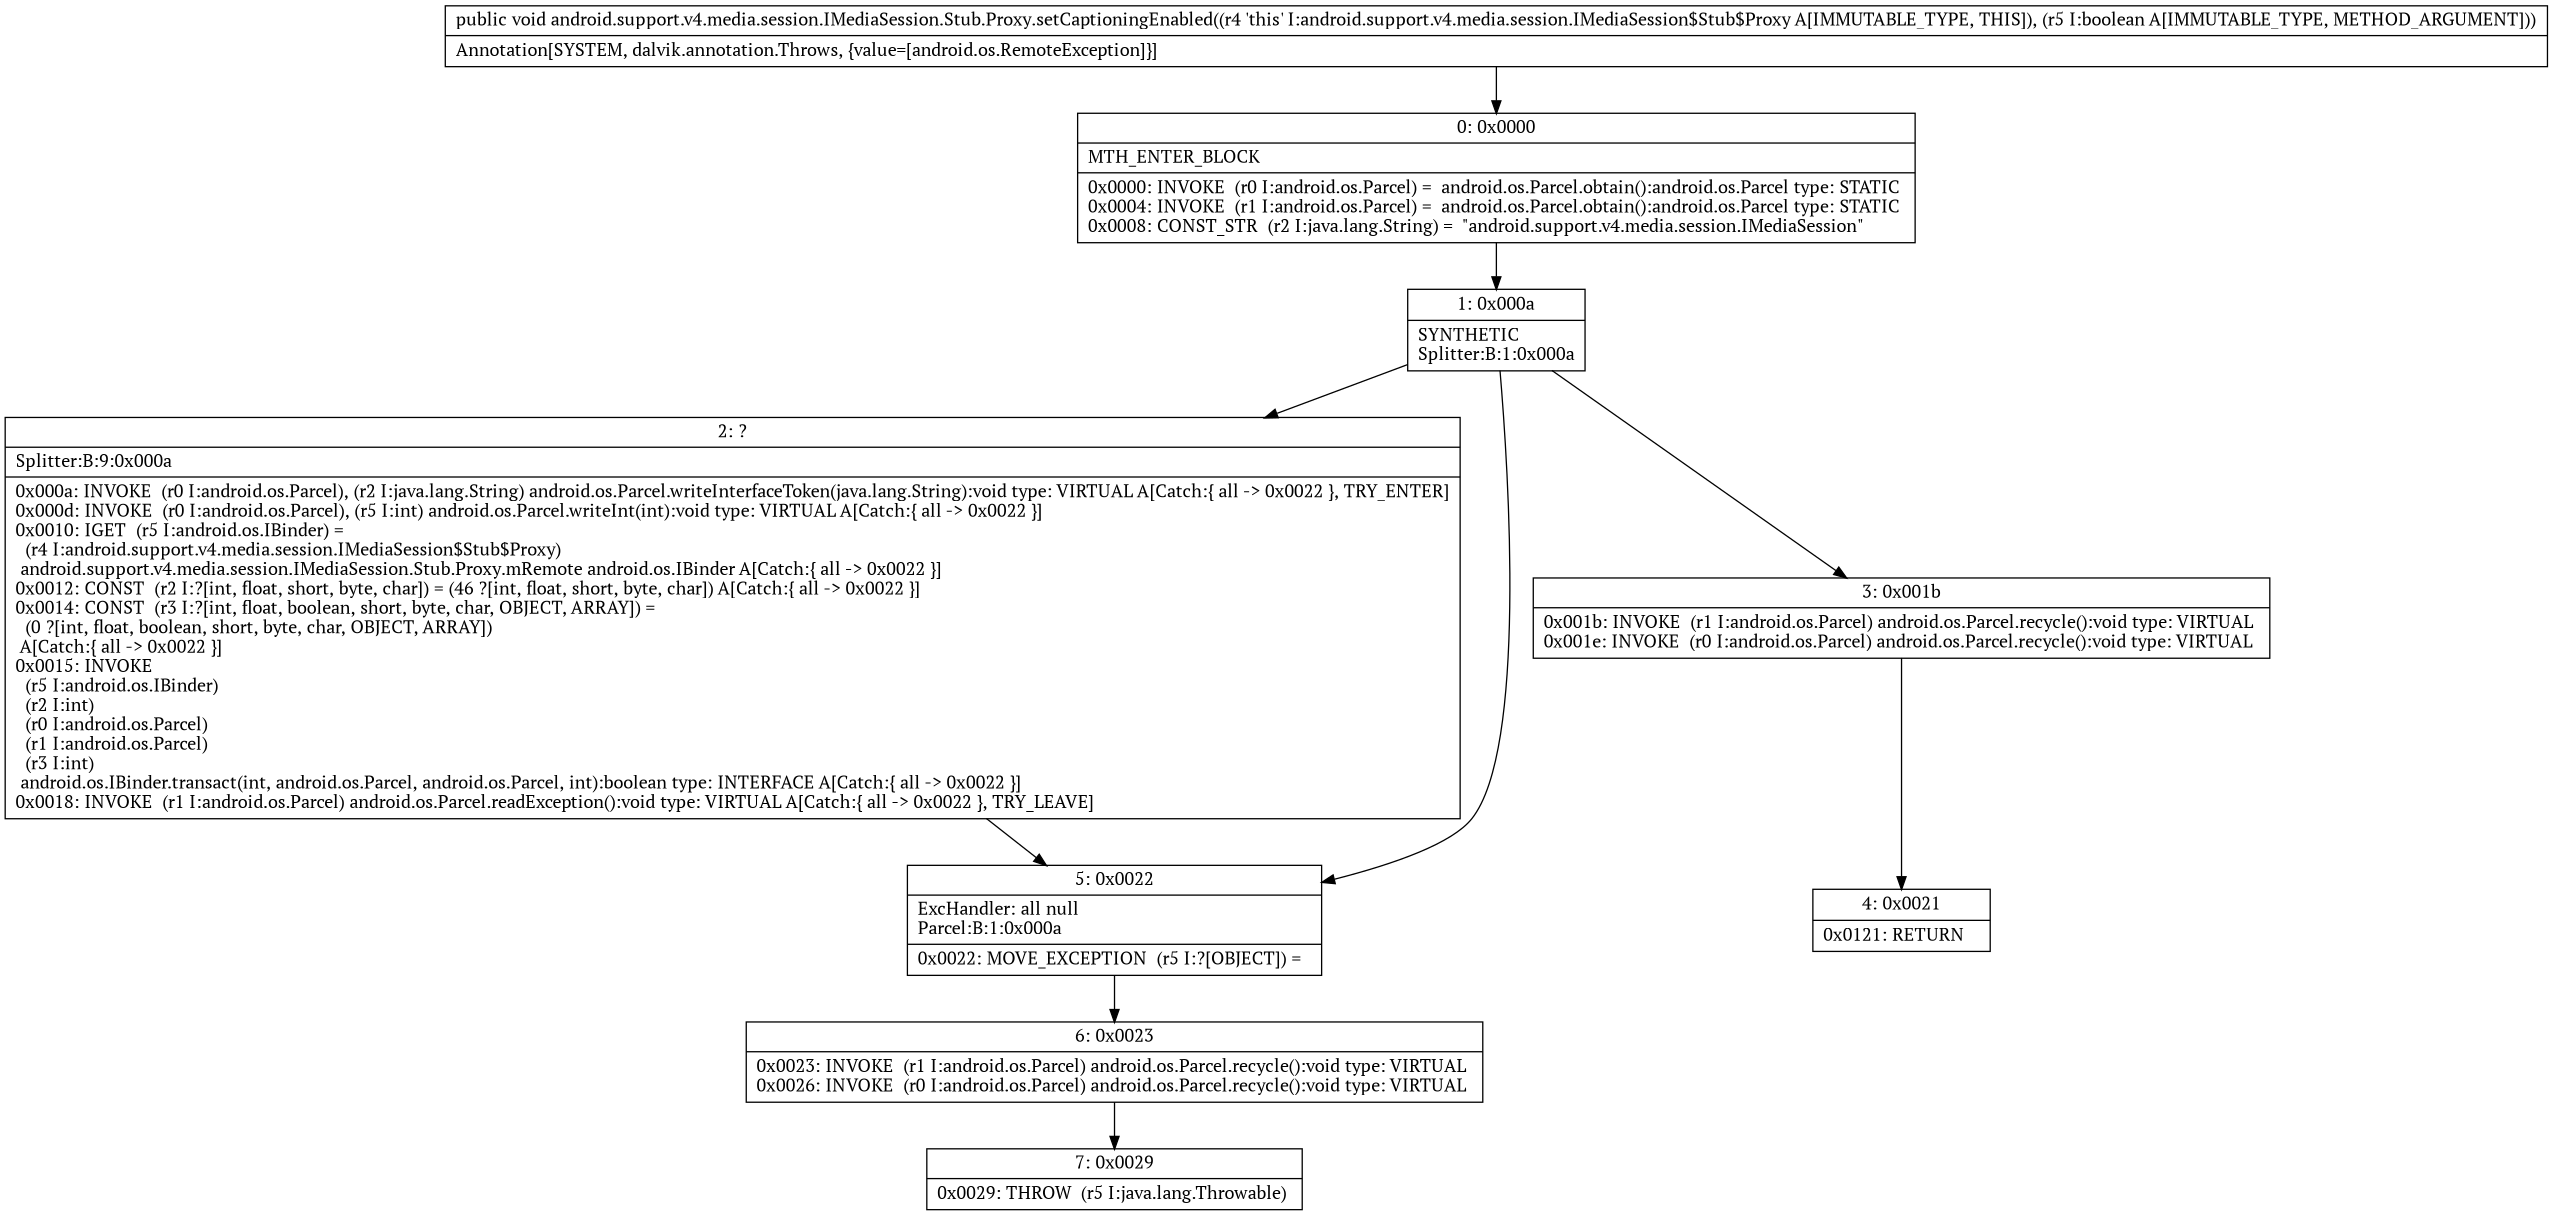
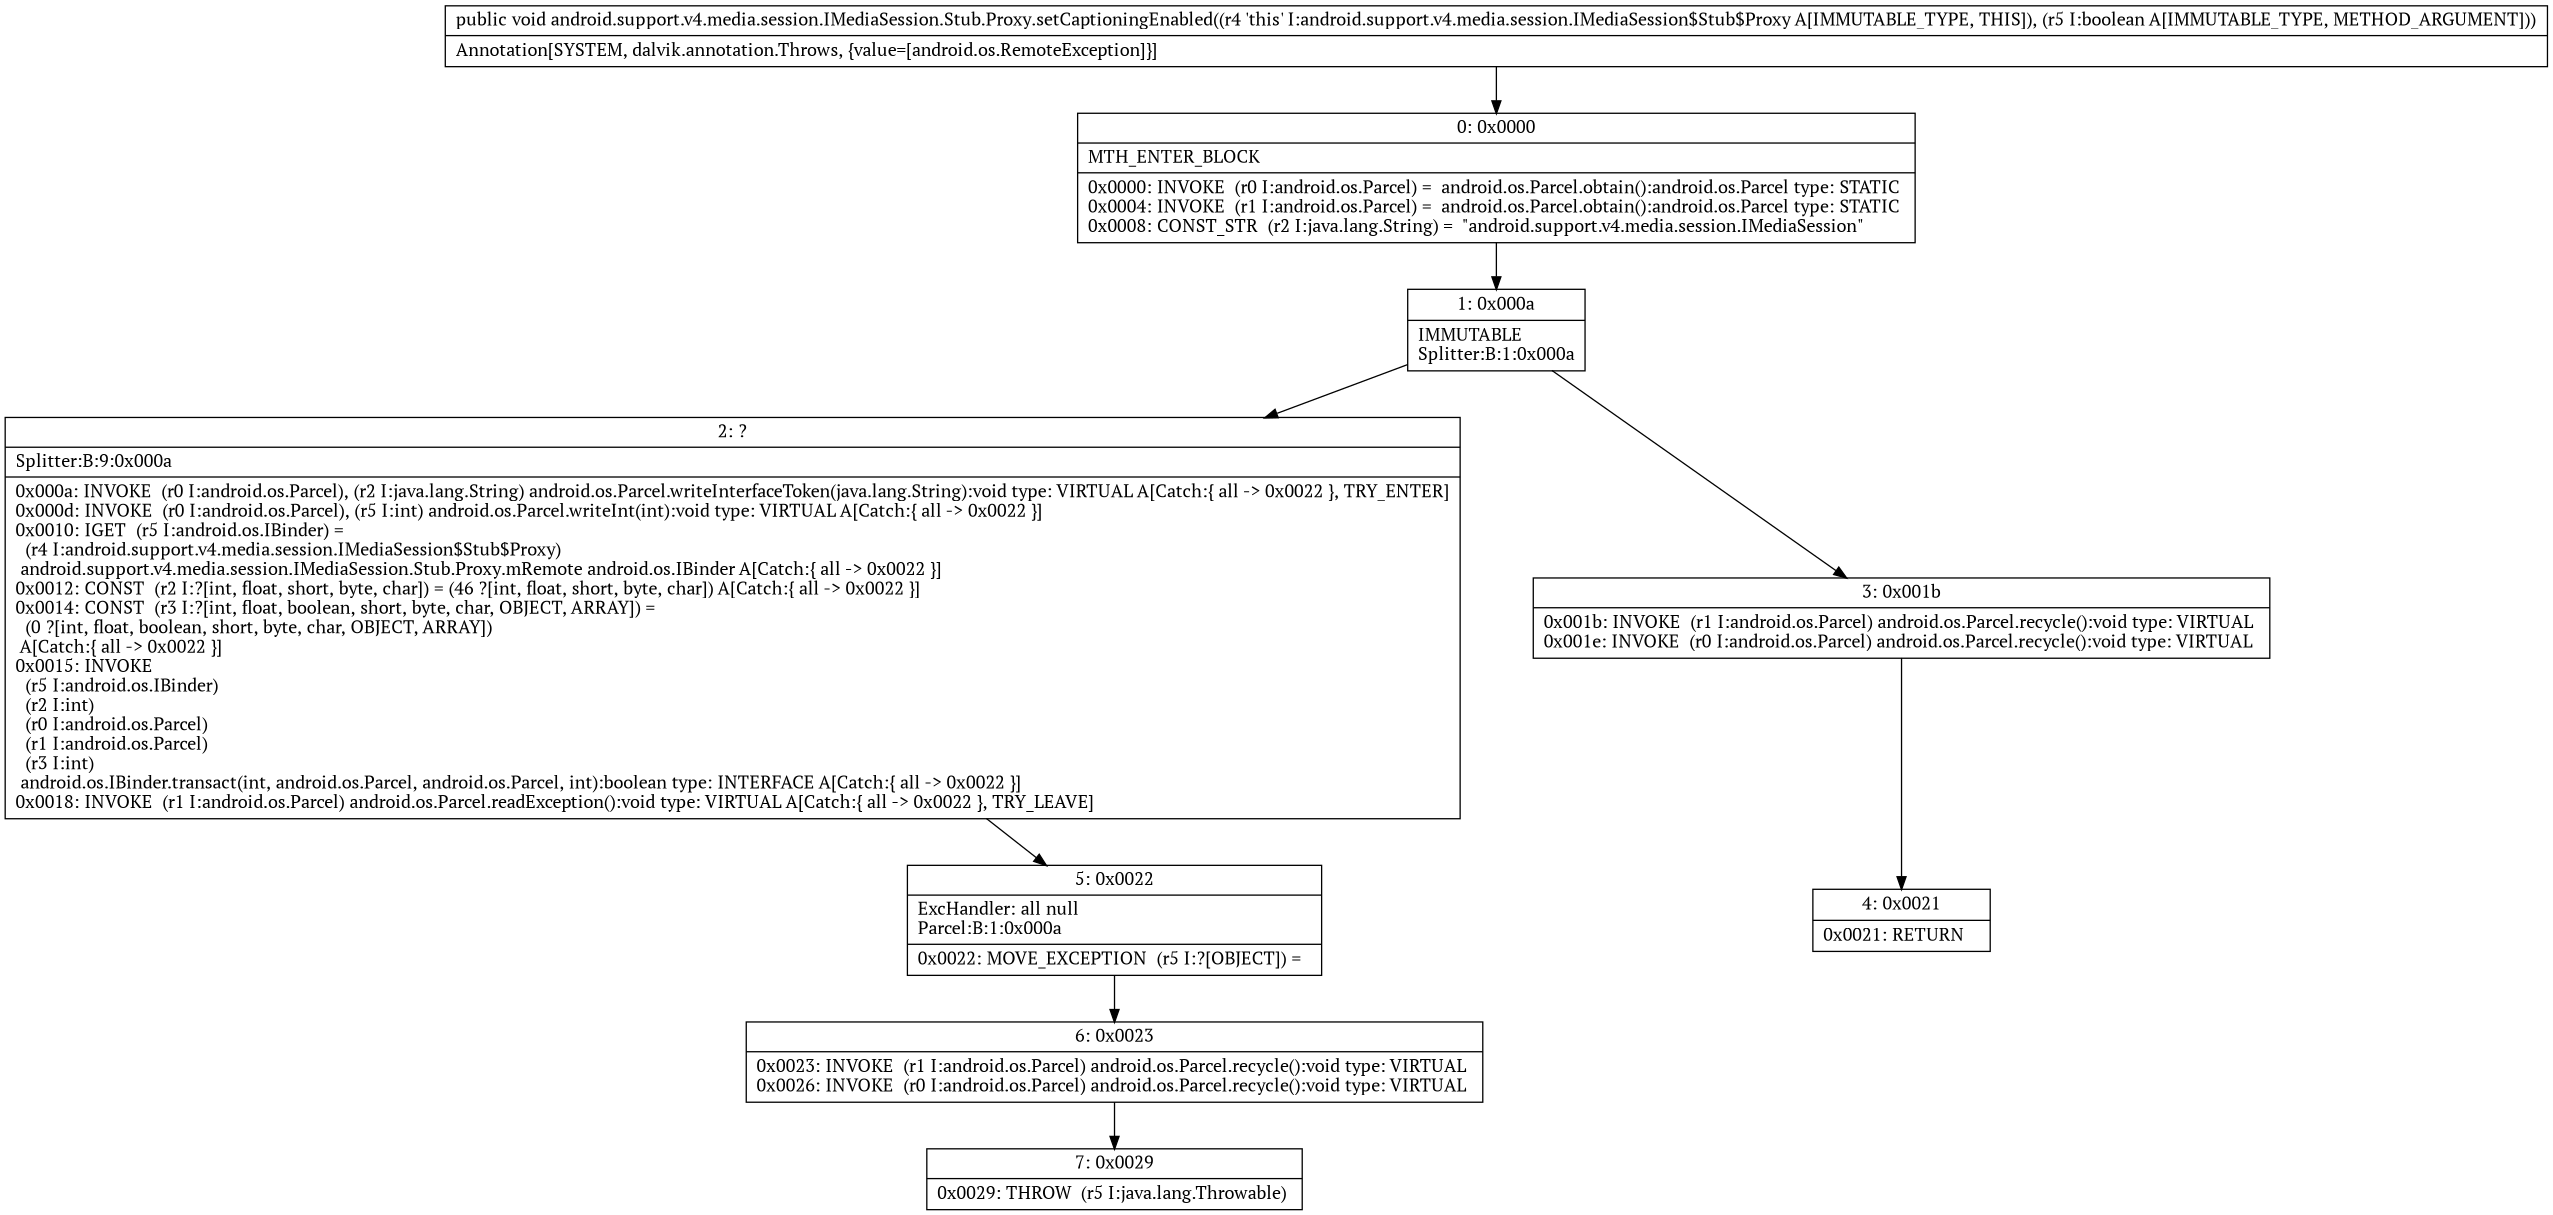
(1469, 335) -> (1470, 335)
(1507, 673) -> none
(1902, 935) -> (1902, 935)
